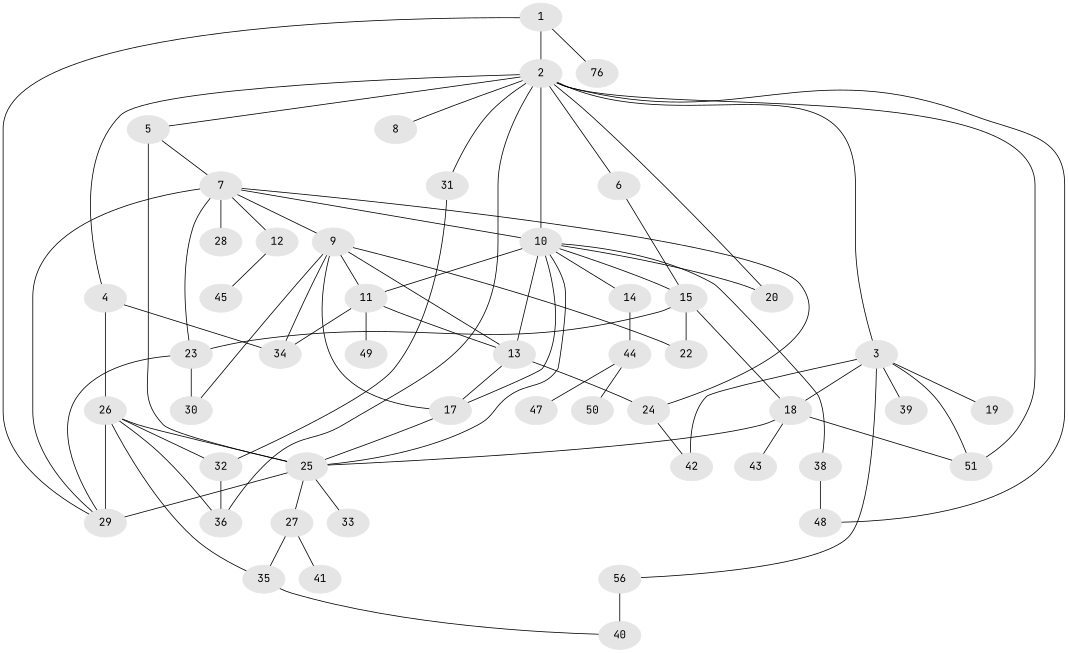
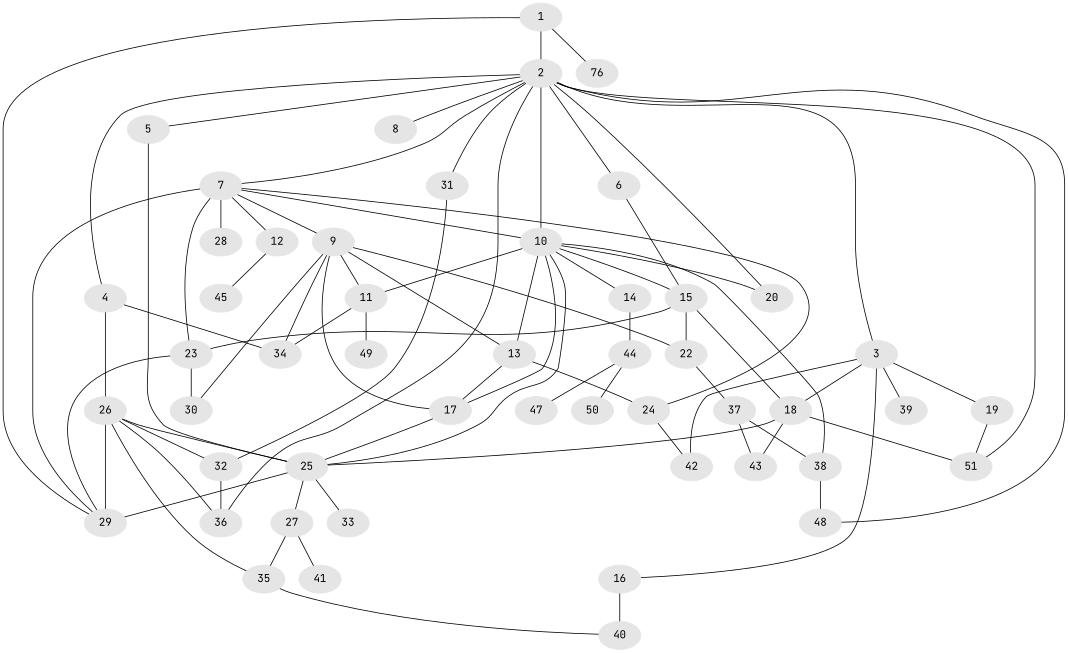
(185, 158) -> (392, 155)
(440, 328) -> none
(938, 401) -> (982, 439)
none -> (735, 411)
(620, 579) -> (620, 579)
